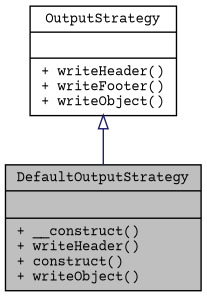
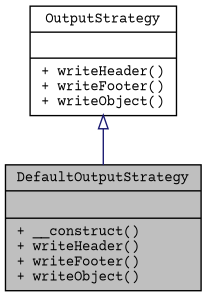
(70, 261) -> (79, 261)
